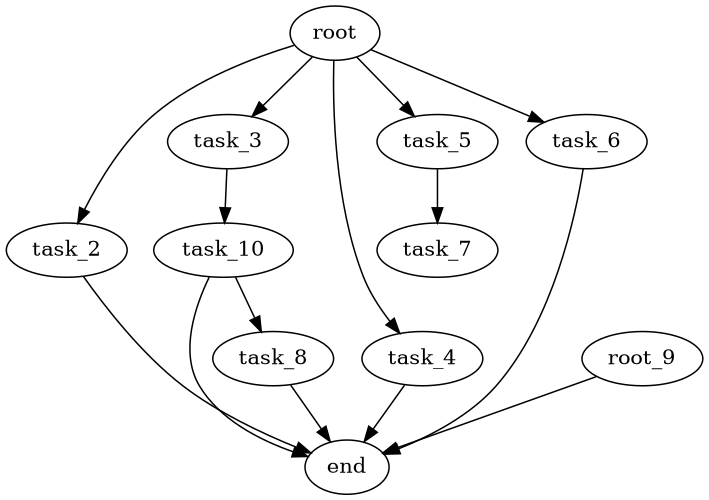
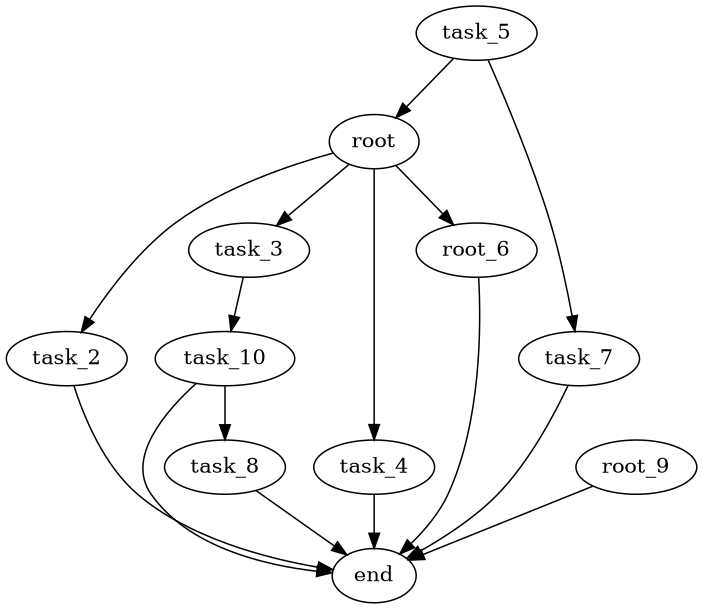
(380, 81) -> (430, 83)
(587, 142) -> (477, 250)
none -> (509, 482)
